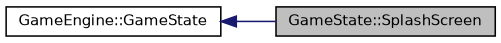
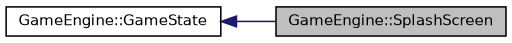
(386, 21) -> (391, 21)
